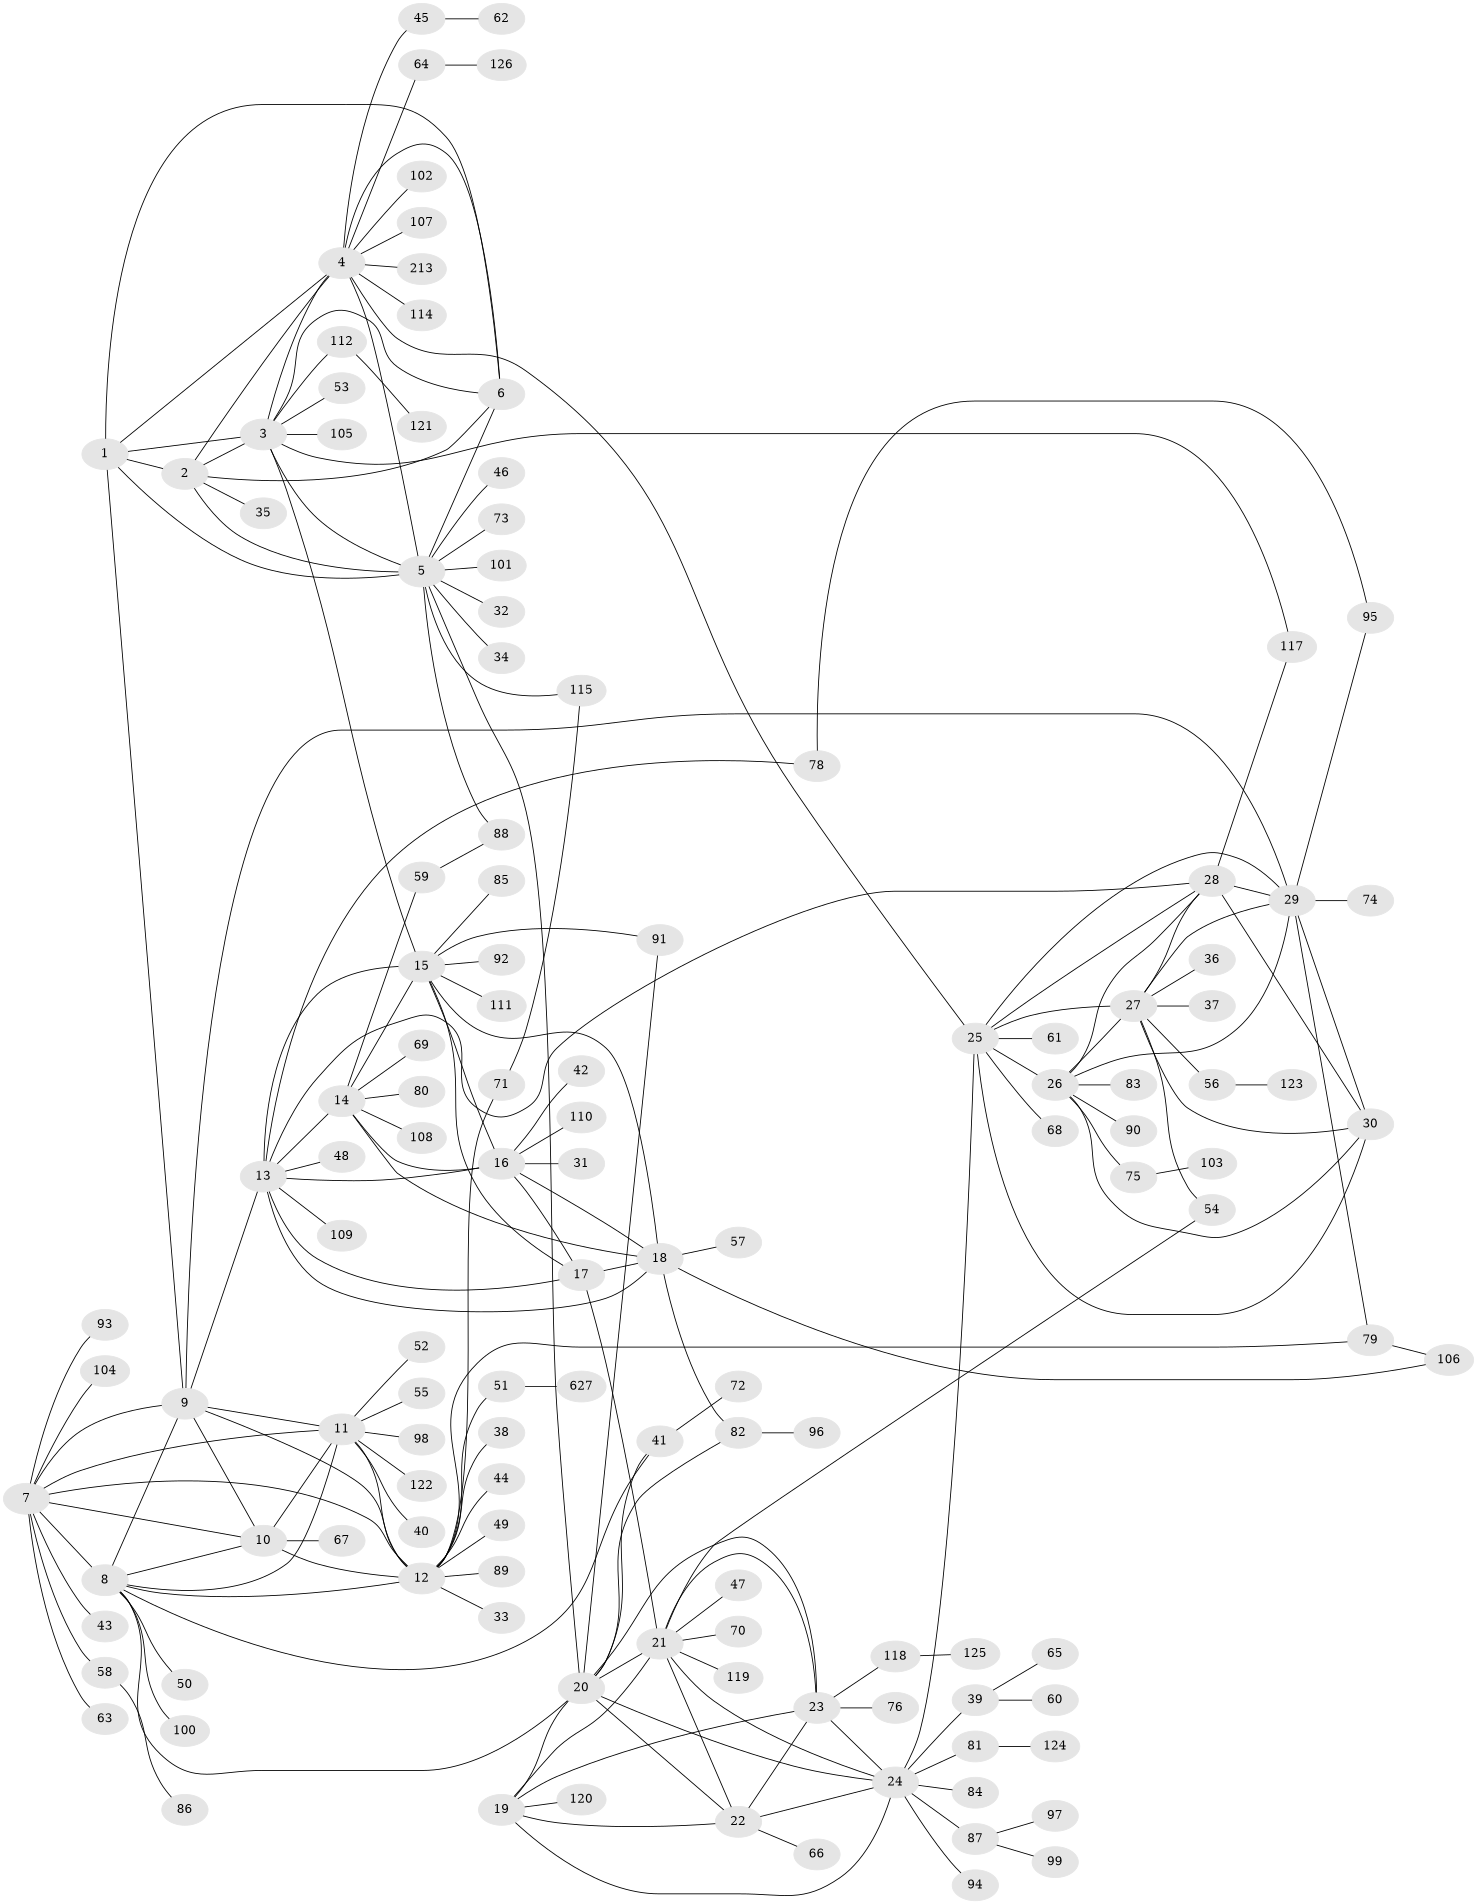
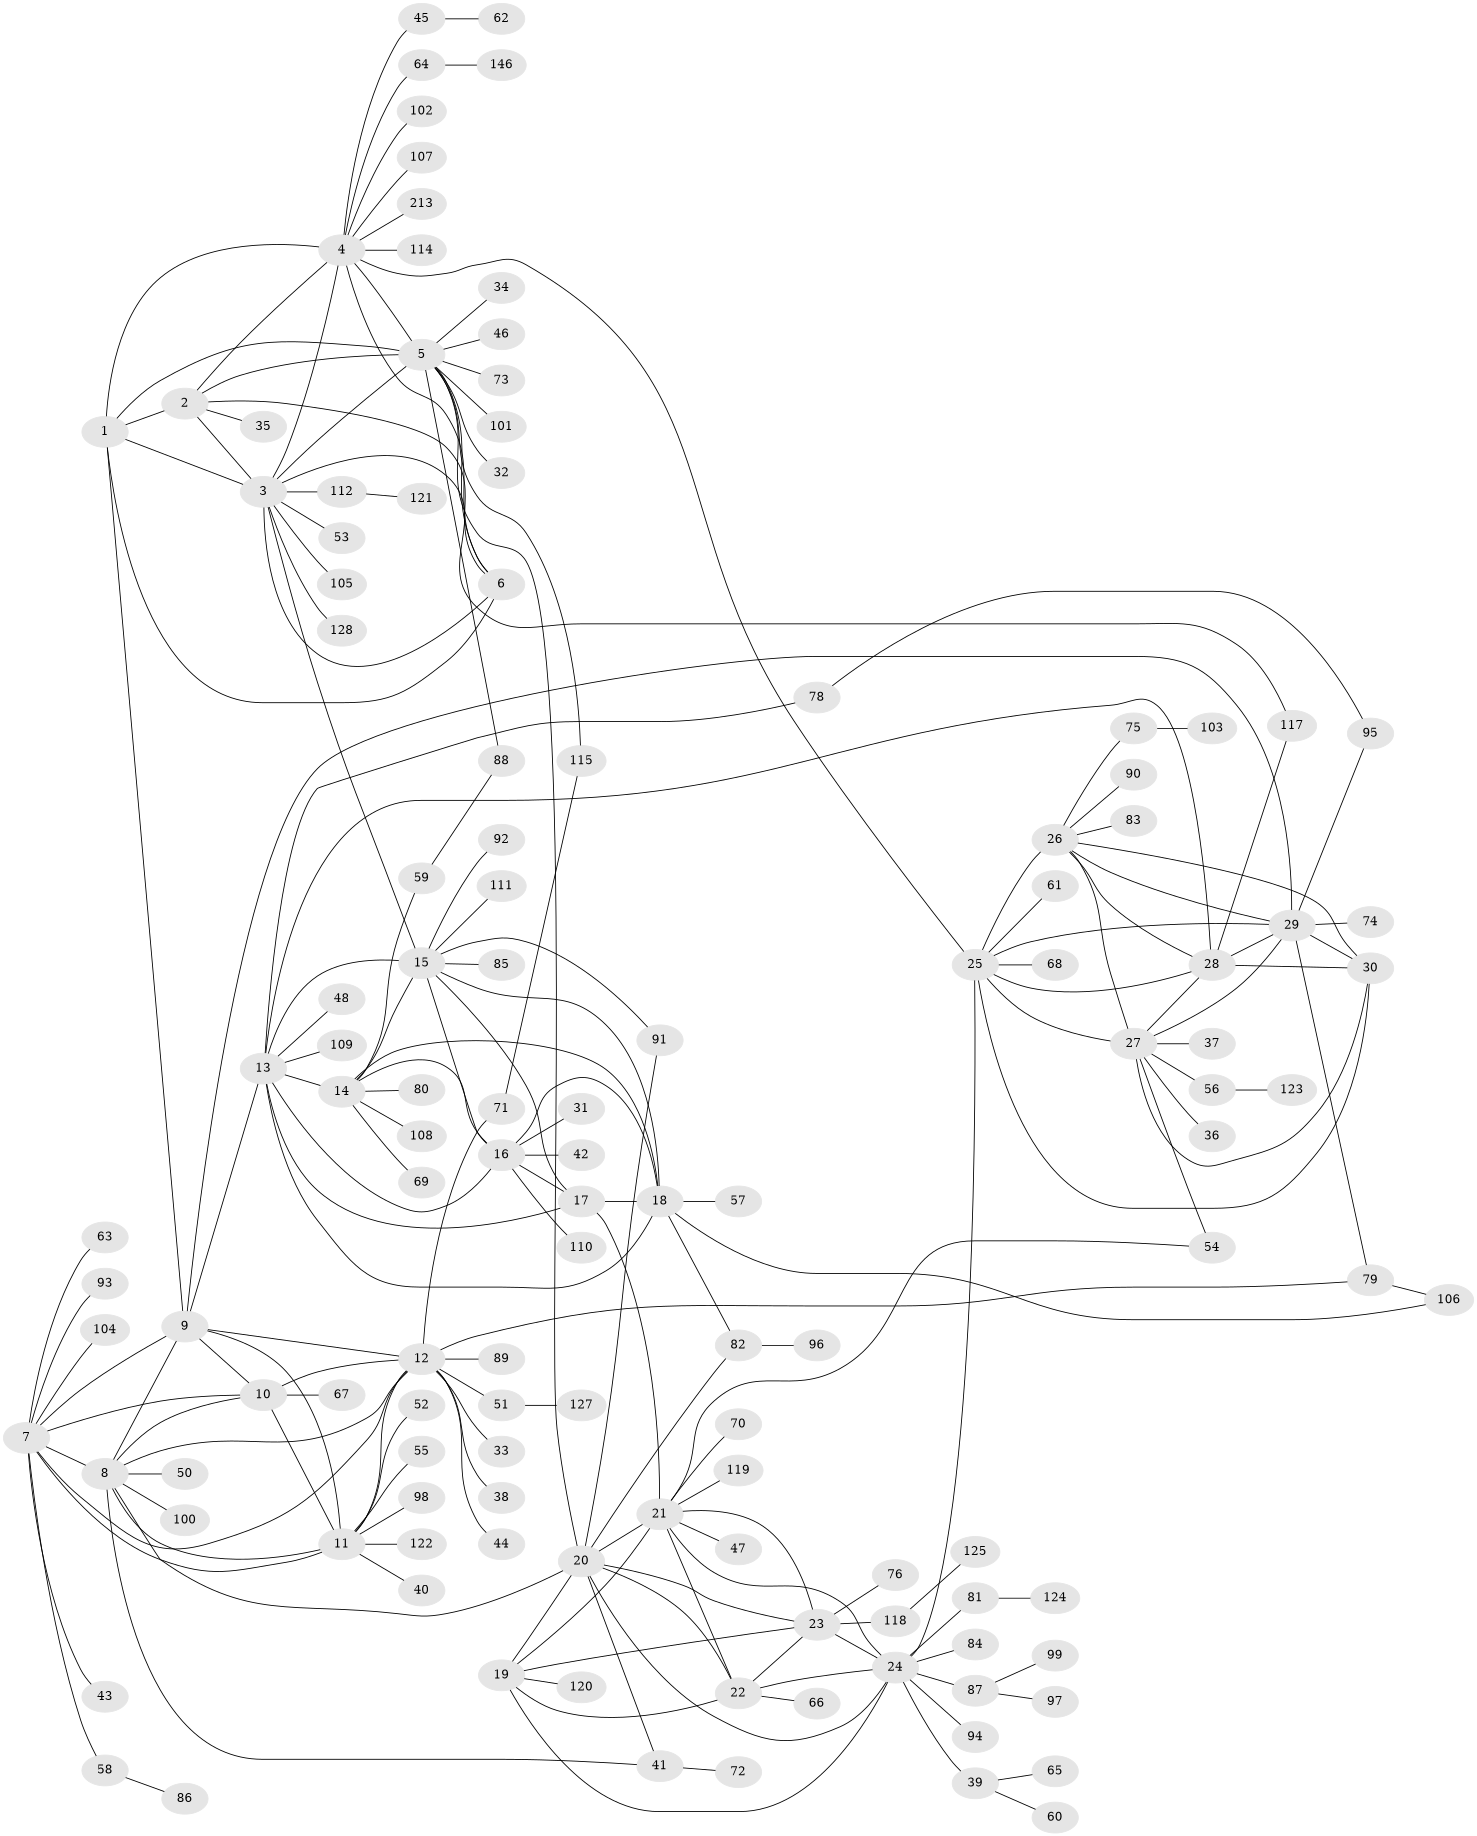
(502, 65) -> (502, 65)
none -> (342, 631)
(581, 1387) -> (581, 1405)
(502, 1525) -> none
